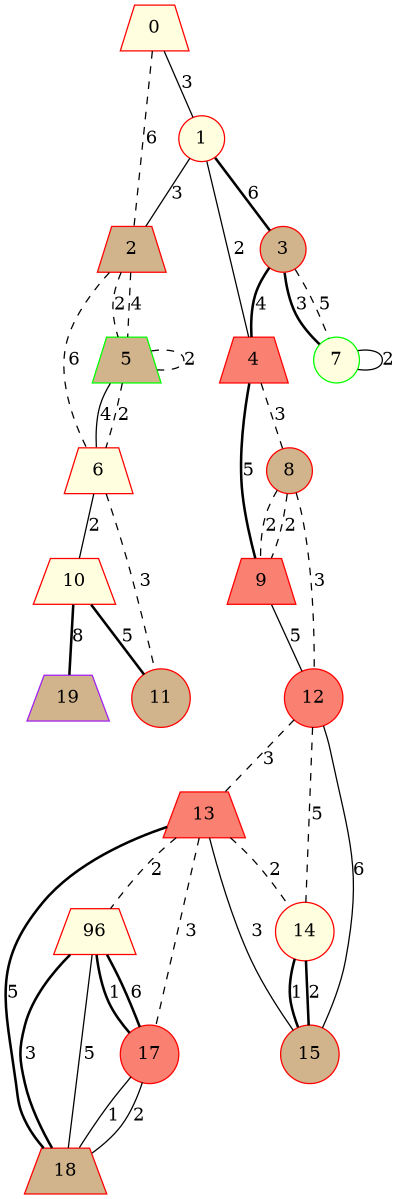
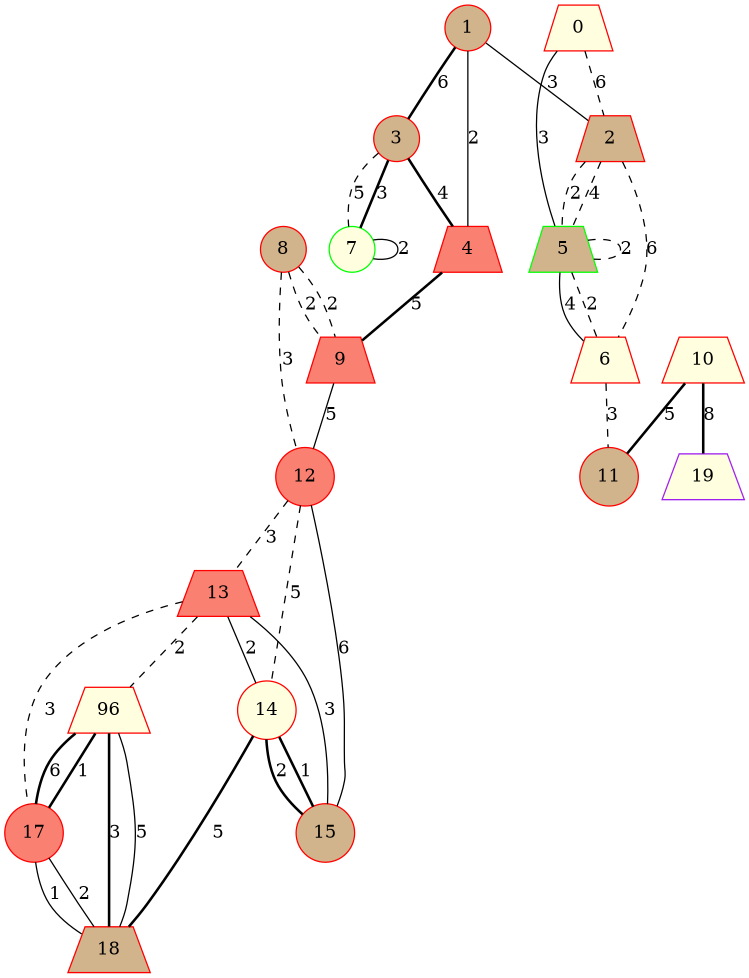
(179, 84) -> (537, 137)
(202, 139) -> (468, 28)
(272, 416) -> none
(87, 526) -> none
(68, 698) -> (703, 477)
(262, 870) -> (242, 650)
(13, 952) -> (195, 834)
